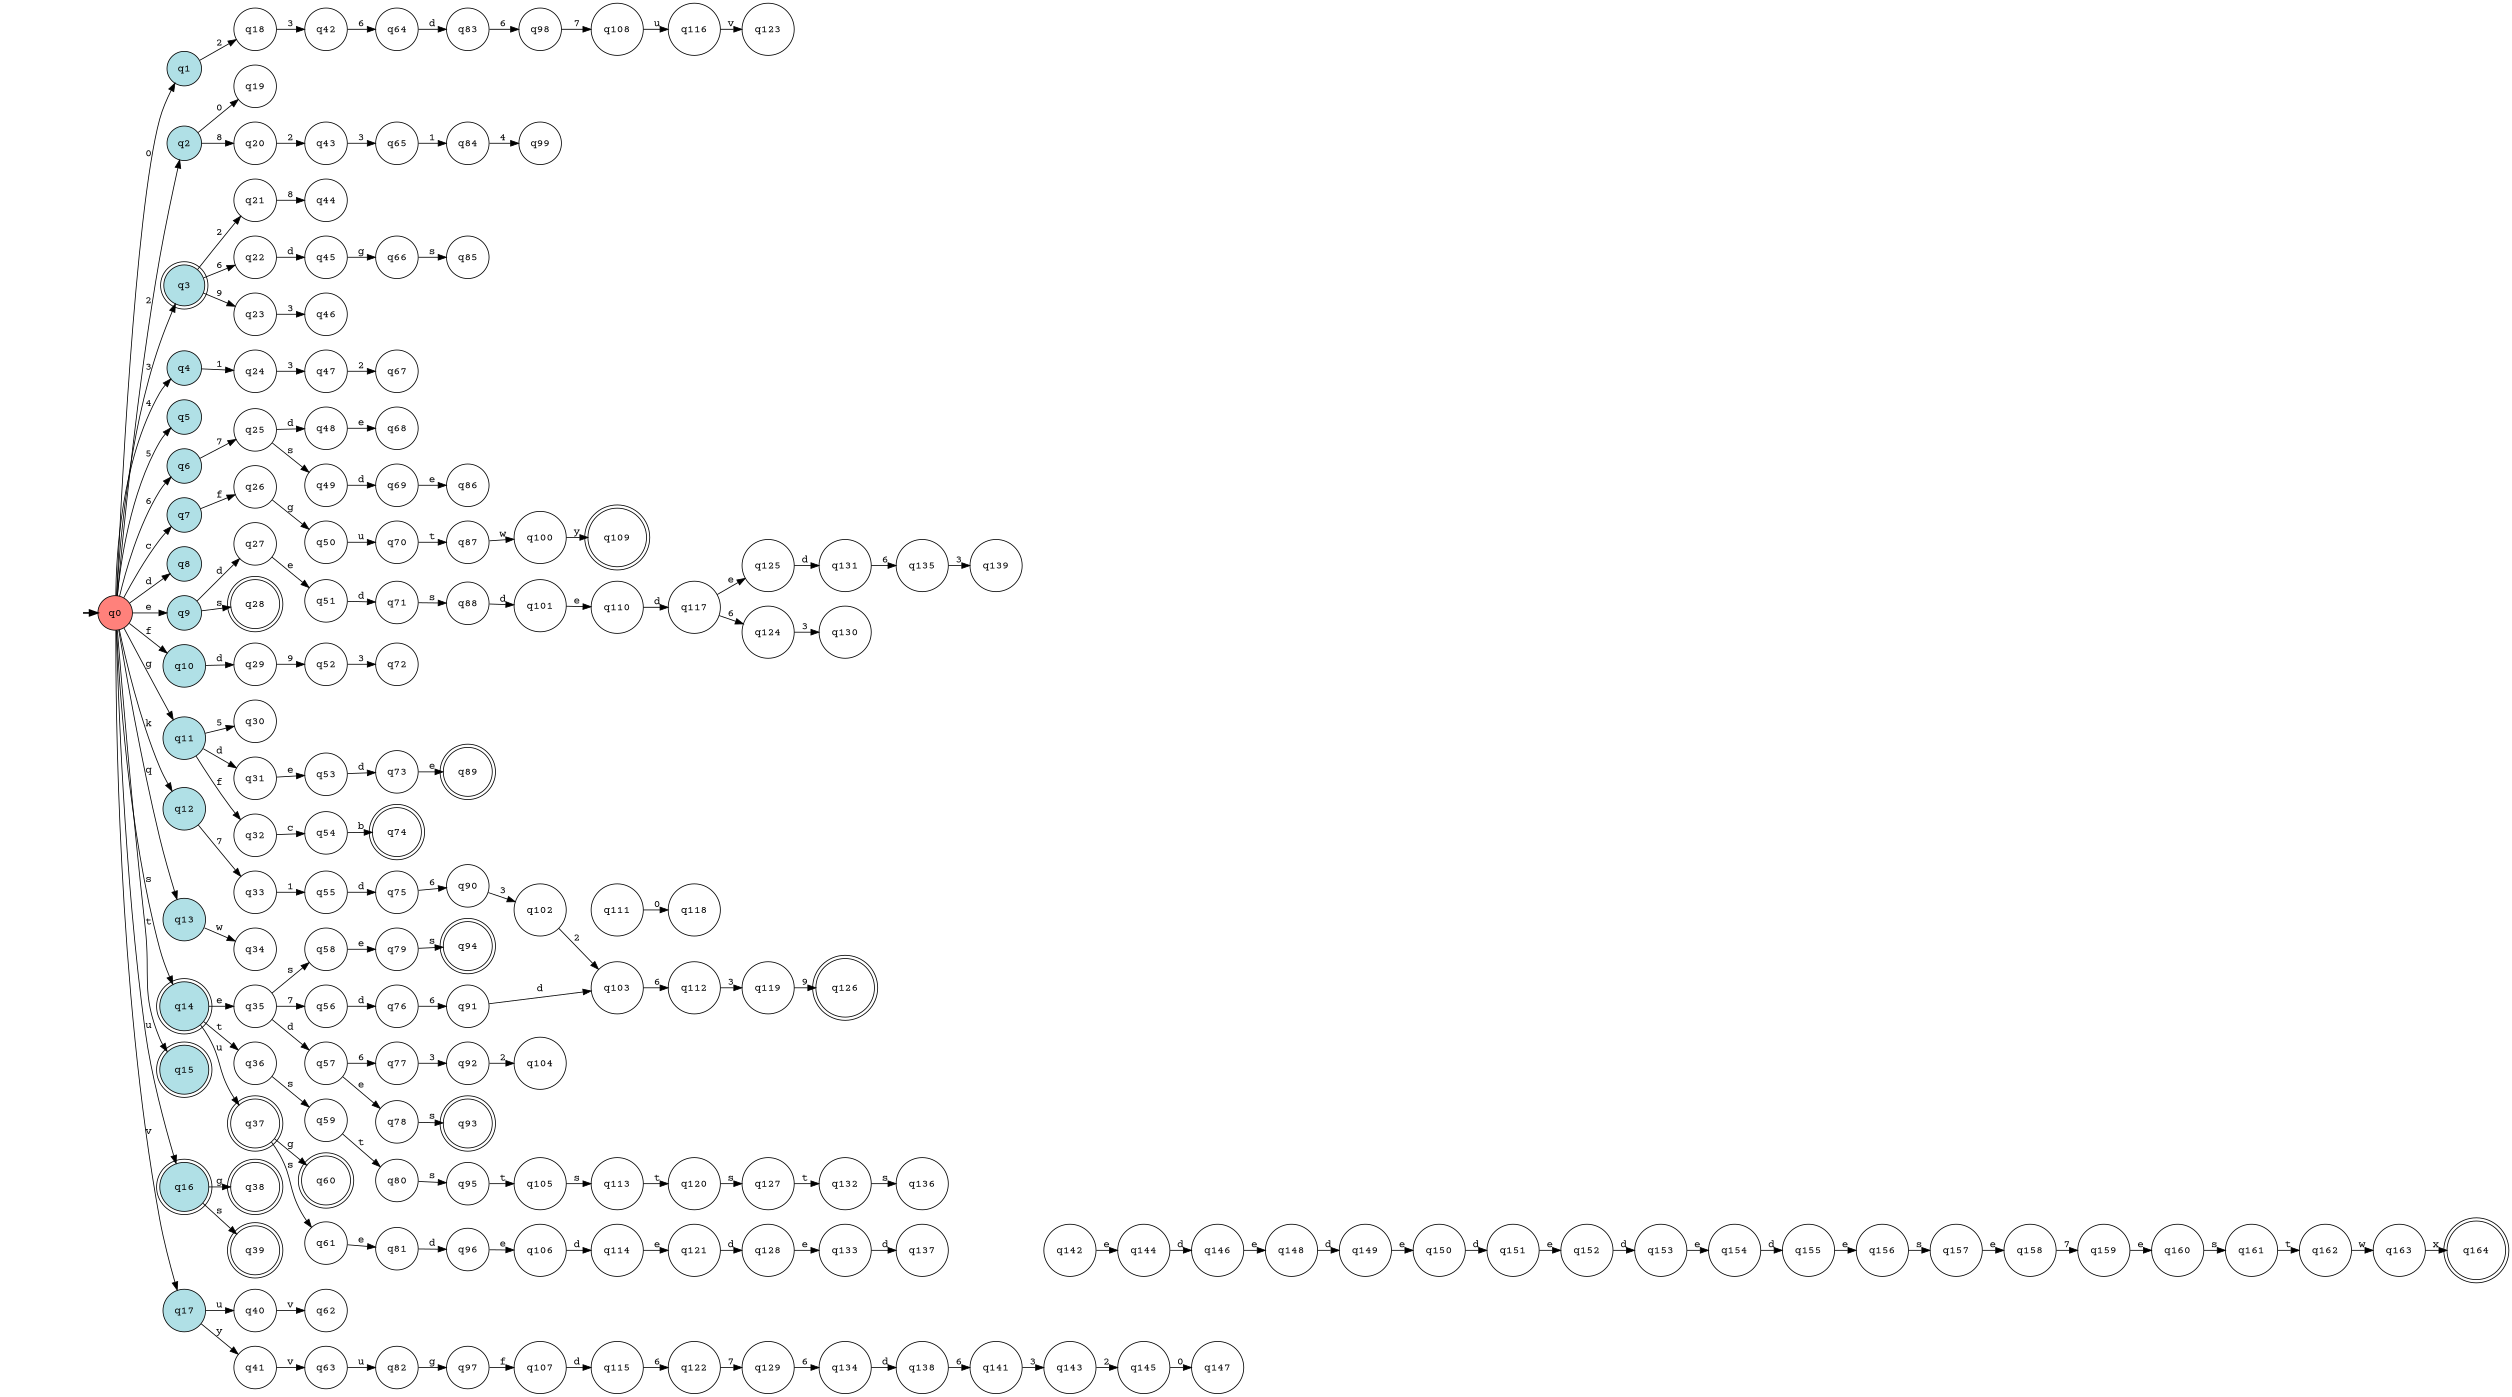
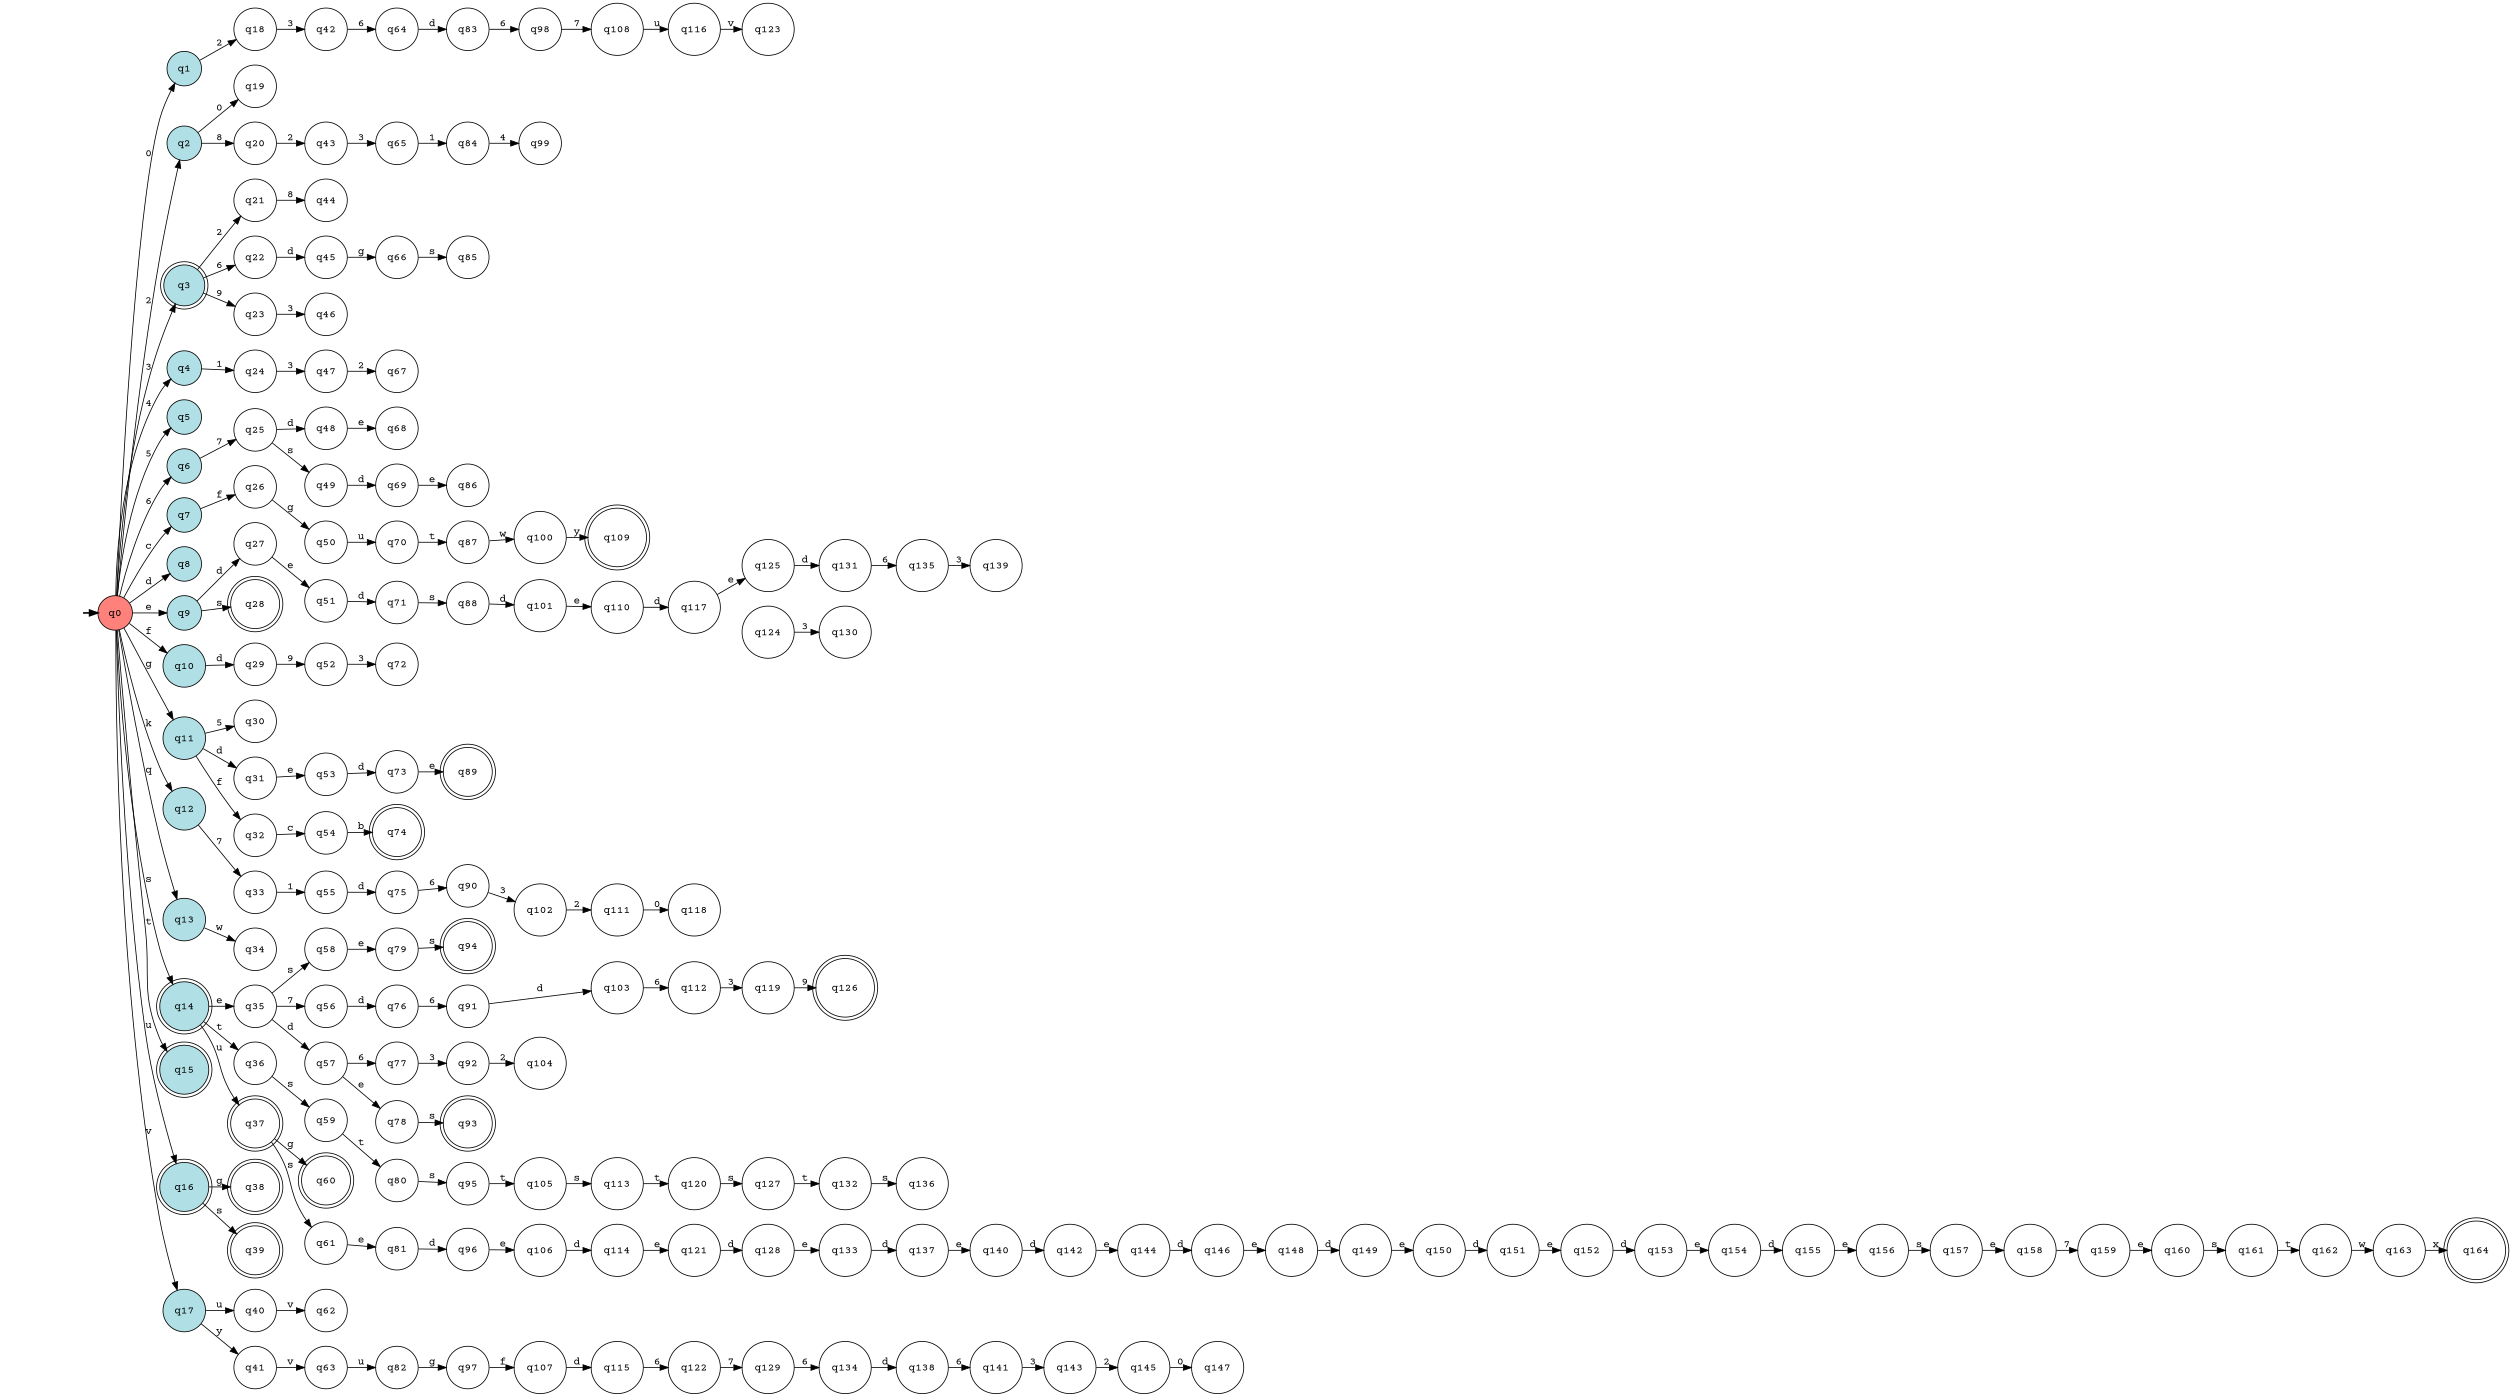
(727, 618) -> none
(576, 946) -> (575, 910)
none -> (996, 1250)
